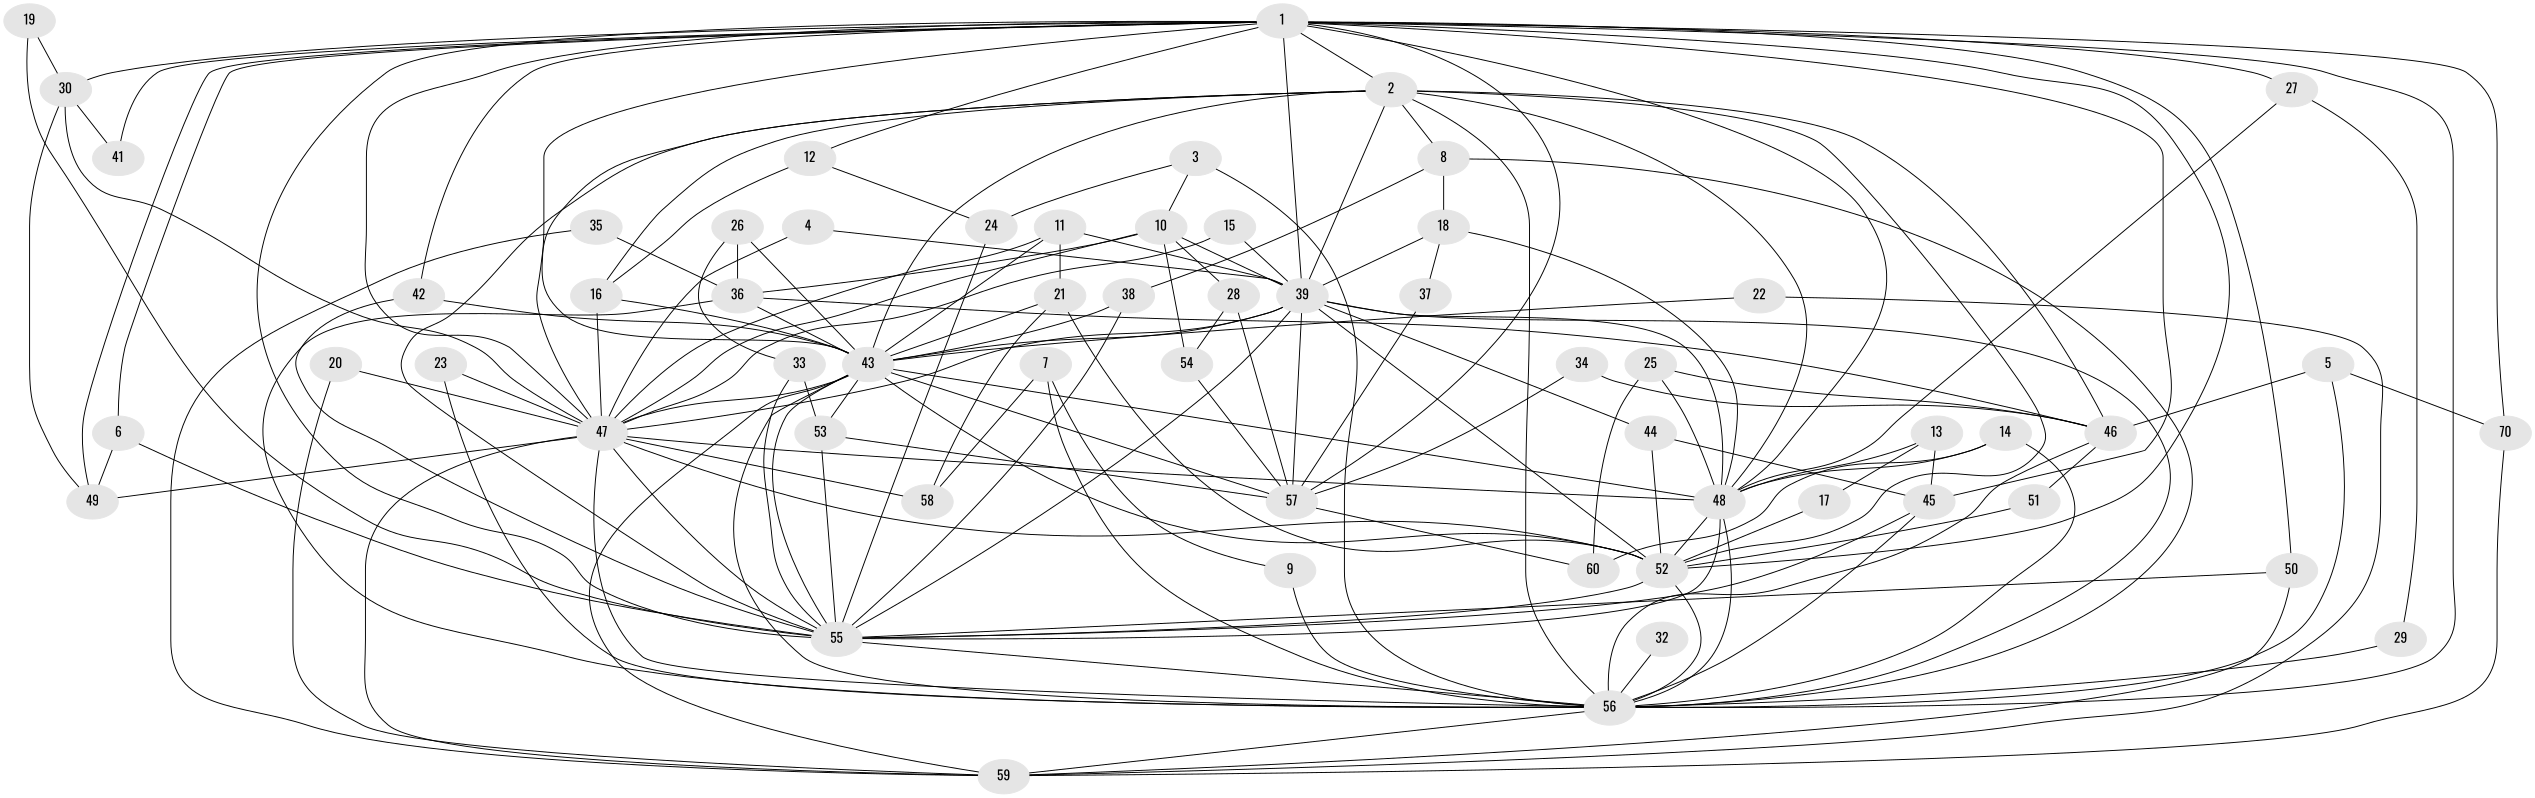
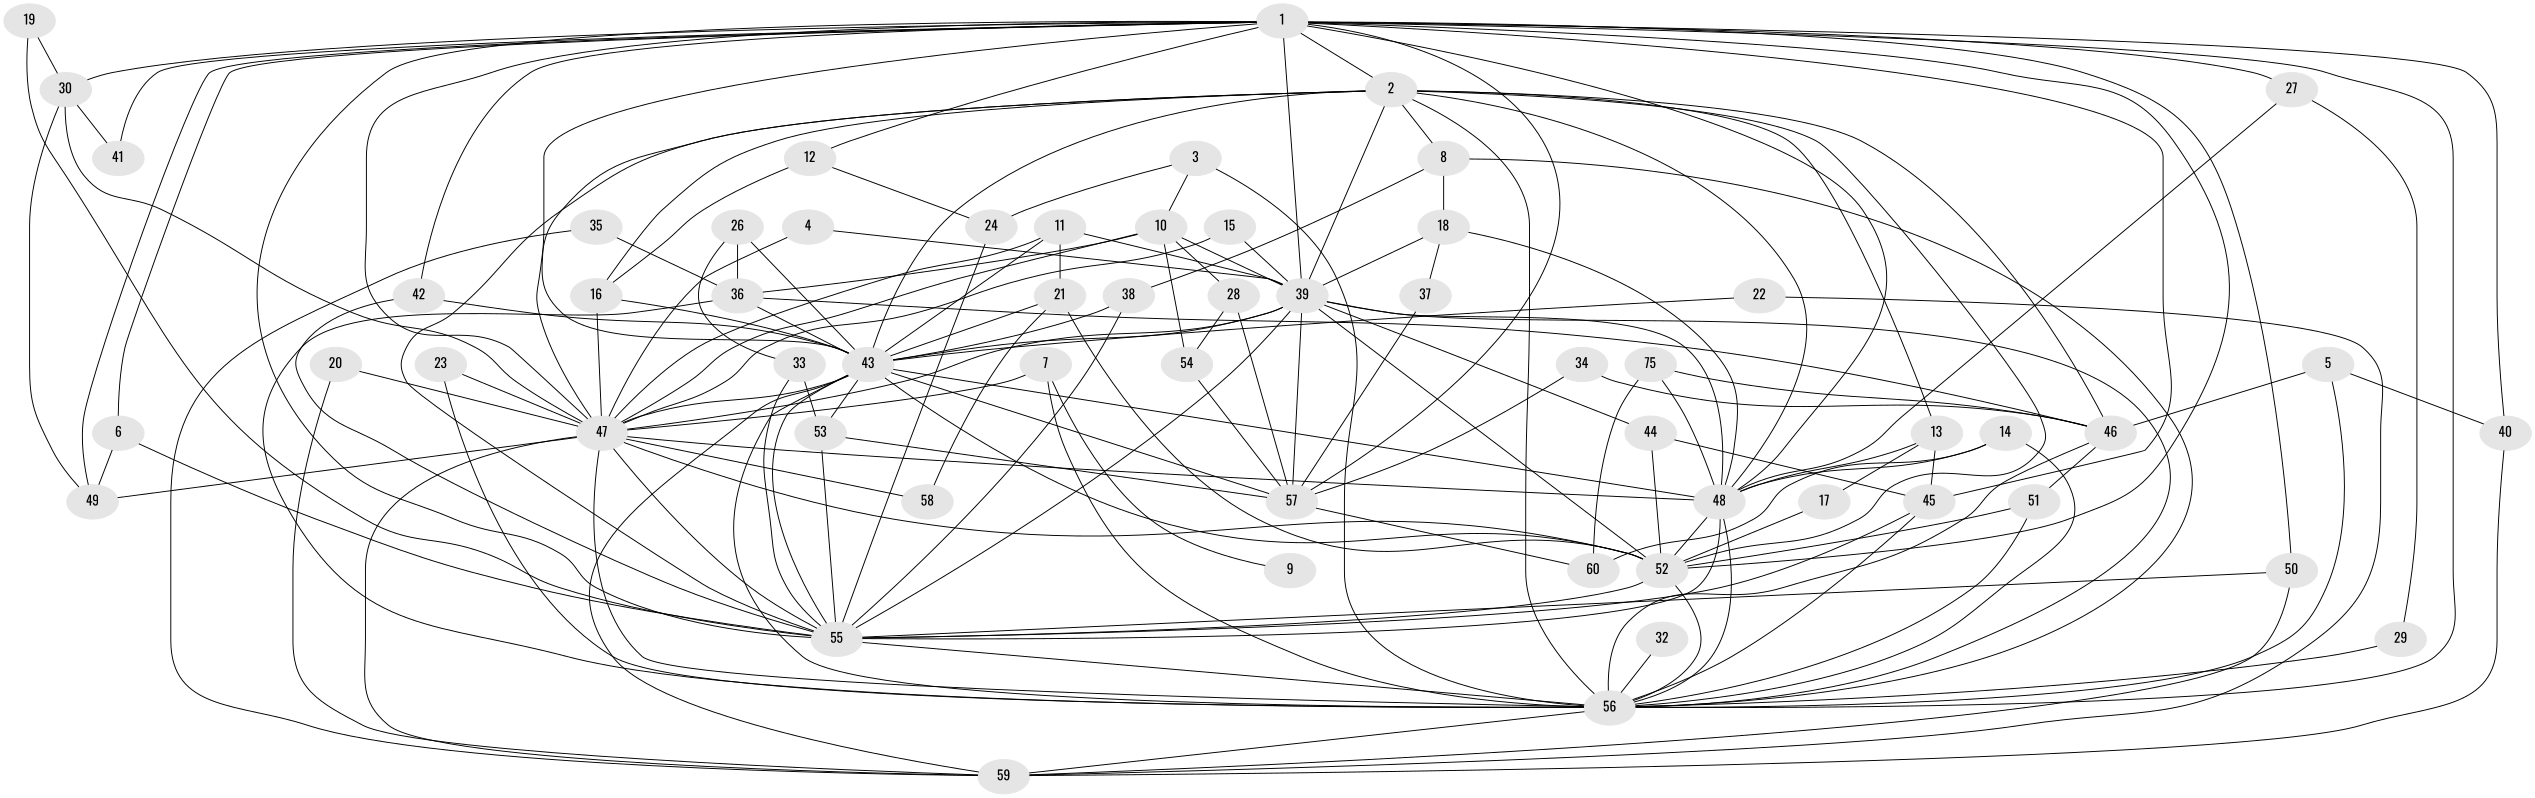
none -> (1775, 134)
(1651, 364) -> (1651, 364)
(987, 433) -> (828, 409)
(2506, 433) -> (2506, 433)
(1358, 670) -> (1853, 651)
